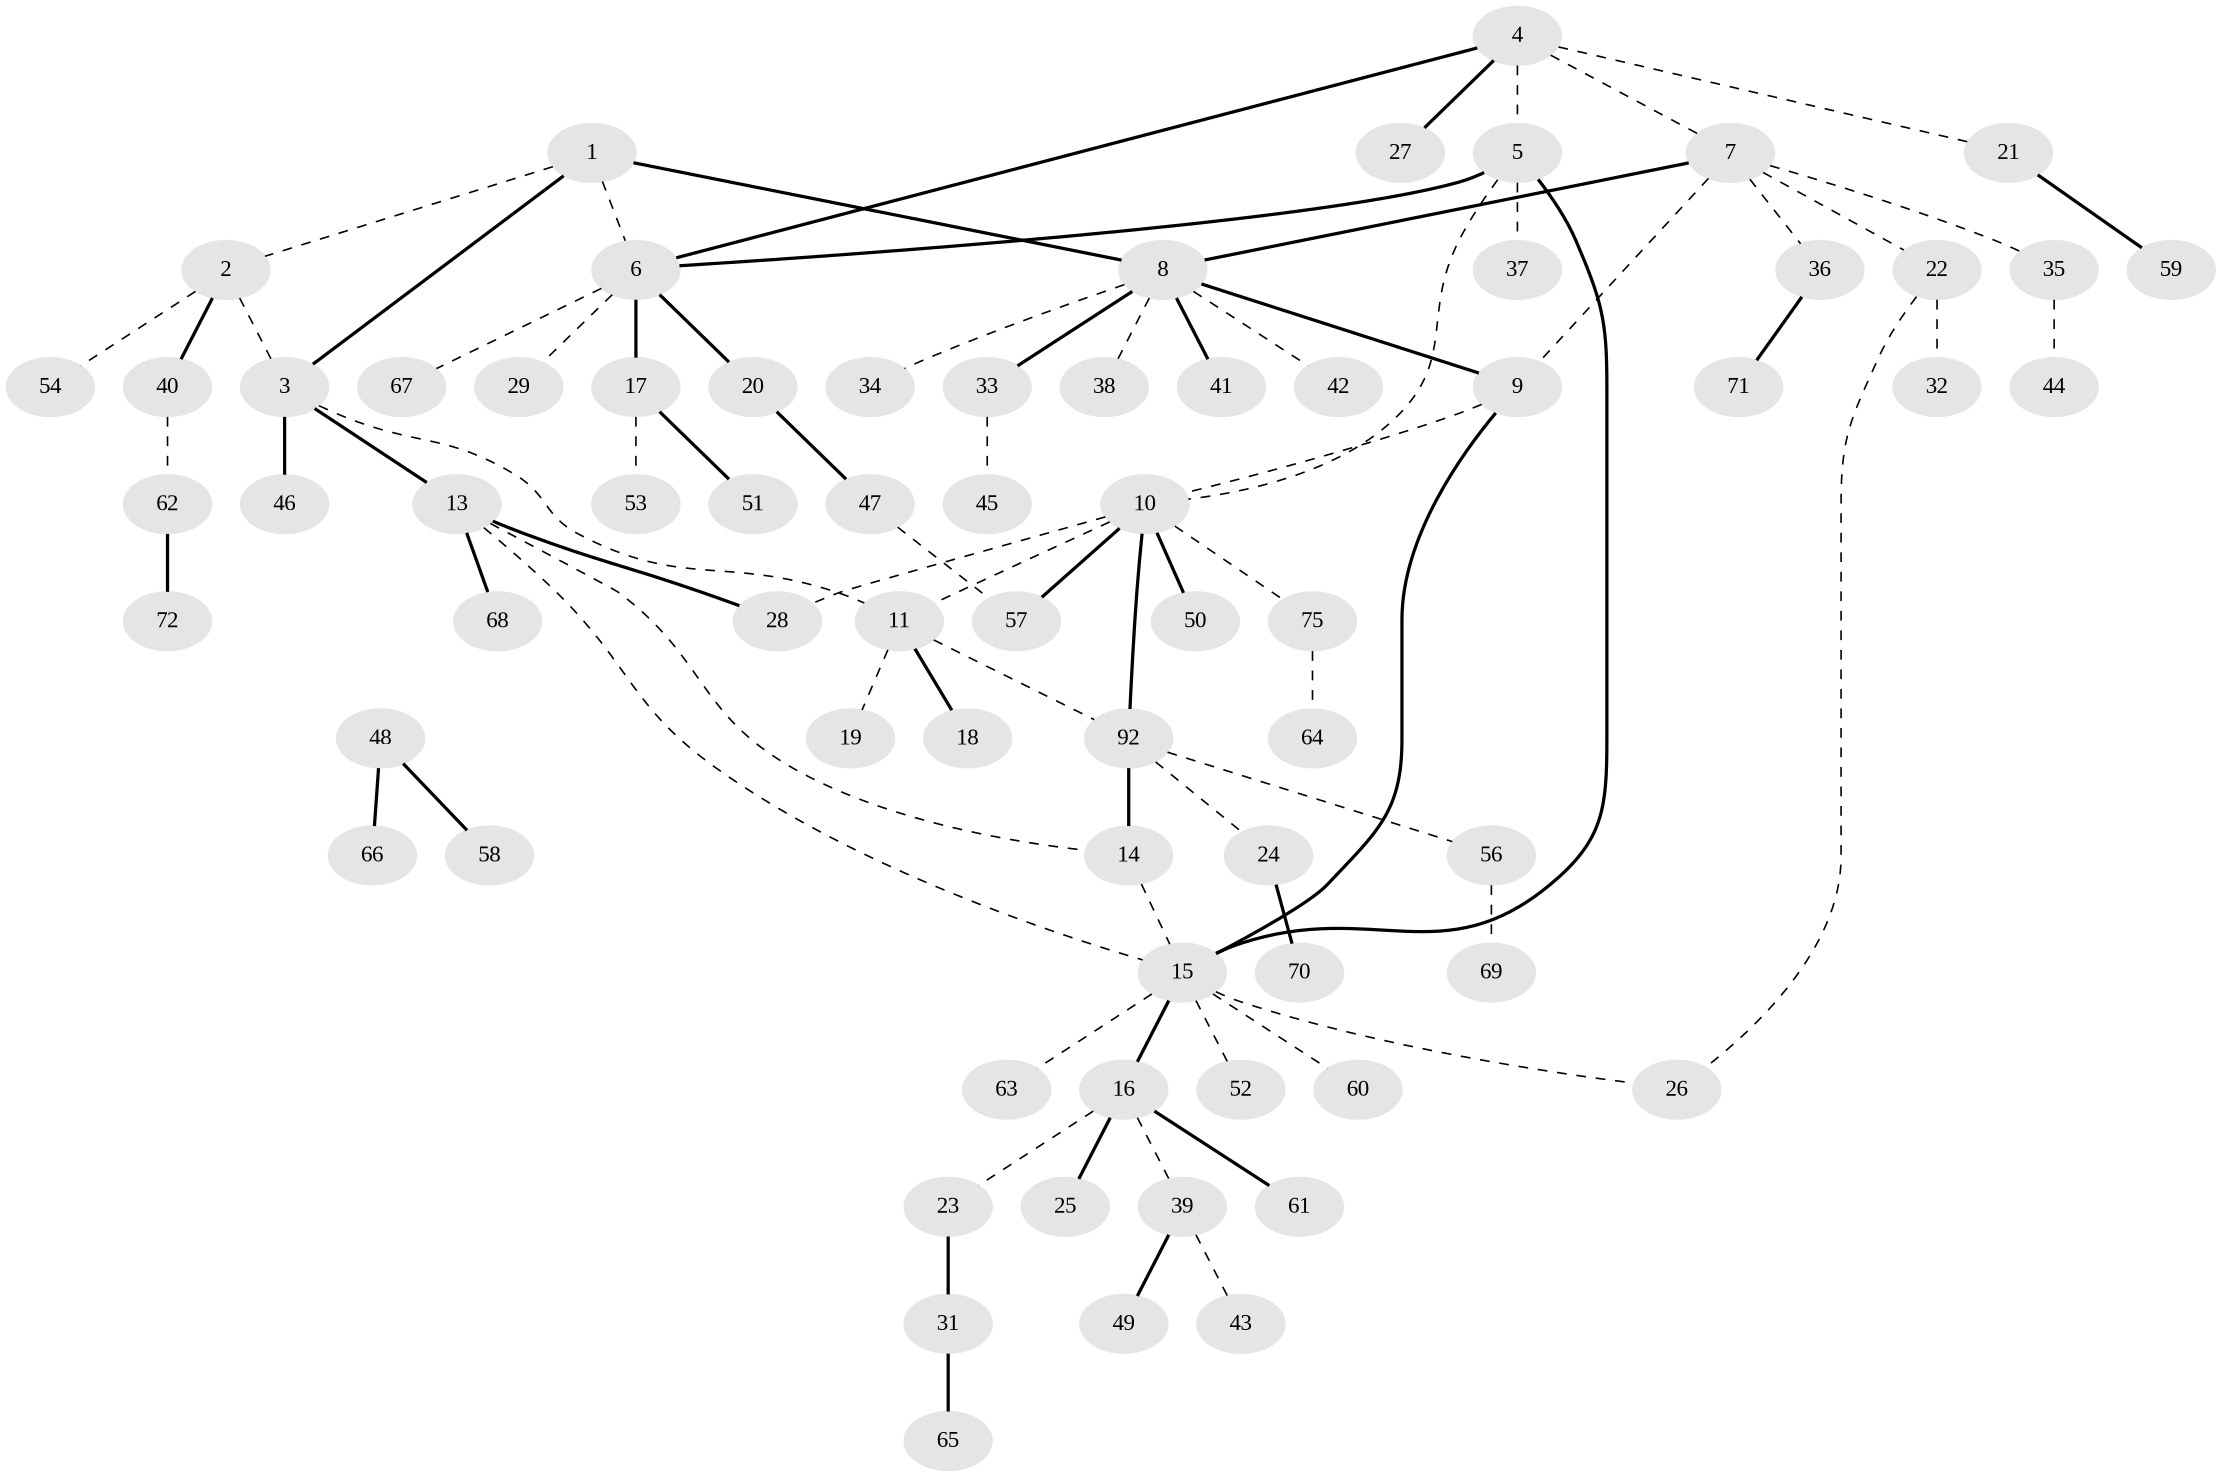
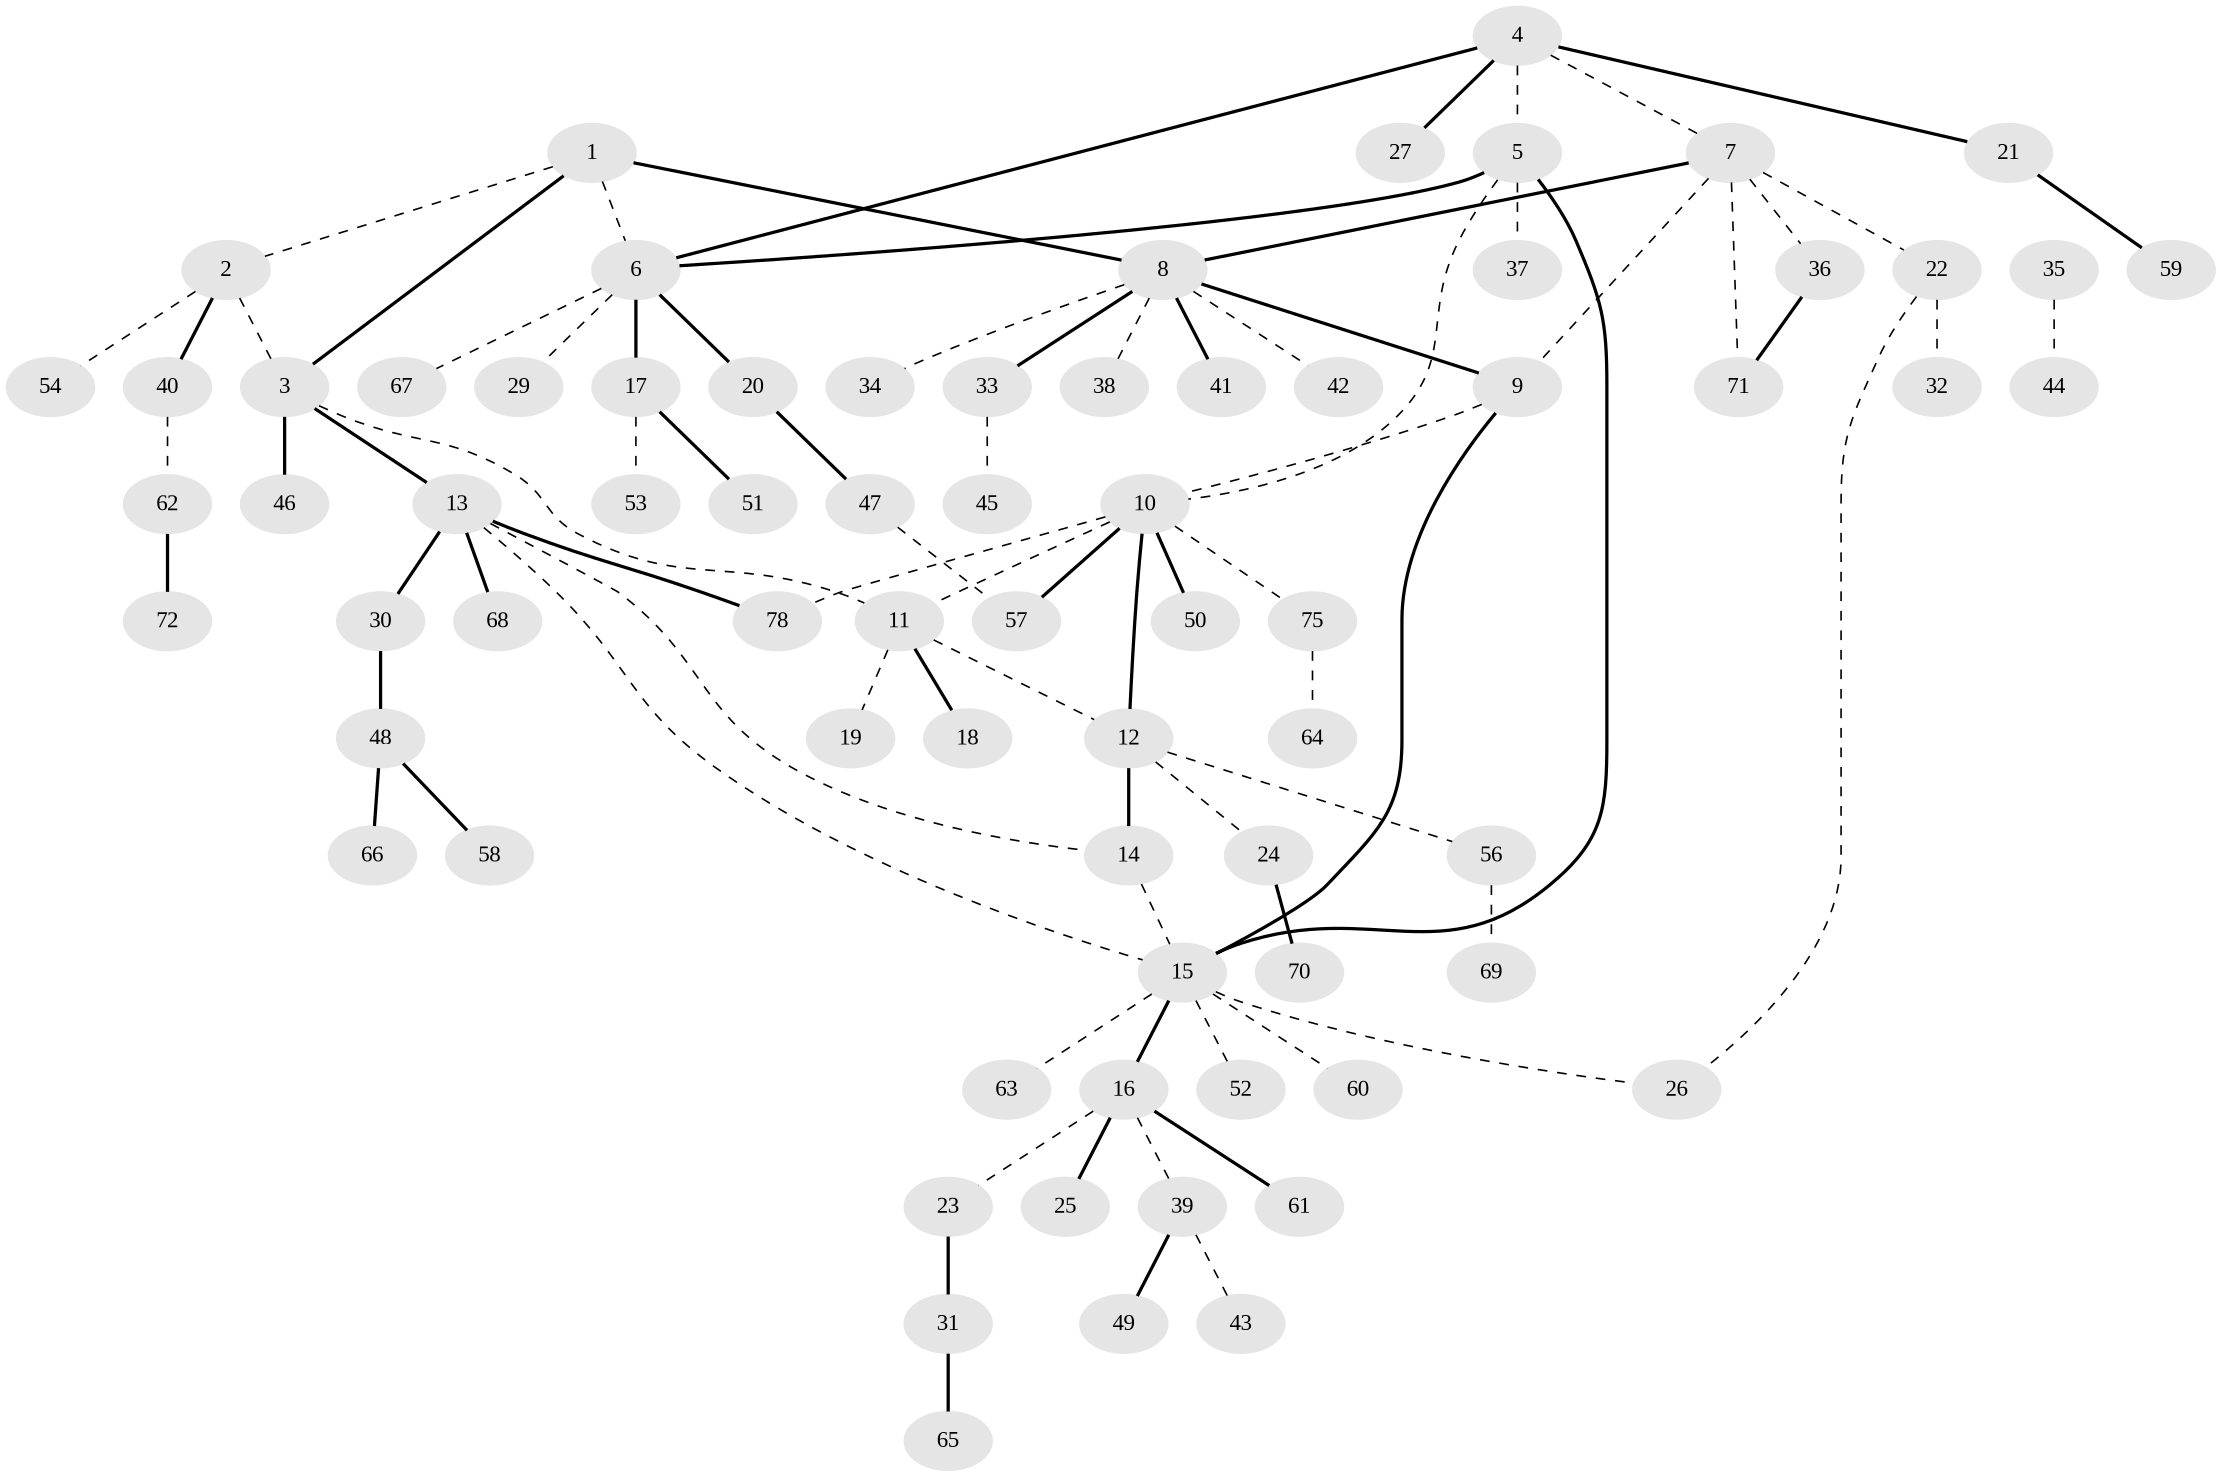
(1763, 94) -> (1763, 94)
(1896, 205) -> (1735, 270)
none -> (381, 621)
(777, 621) -> (777, 621)
(1129, 738) -> (1129, 738)
